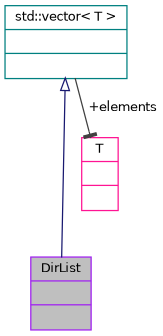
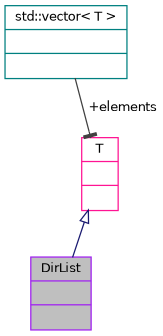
(63, 174) -> (78, 240)
